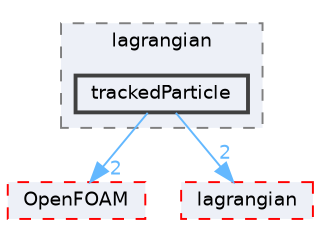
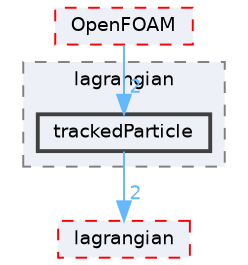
(125, 140) -> (124, 75)
